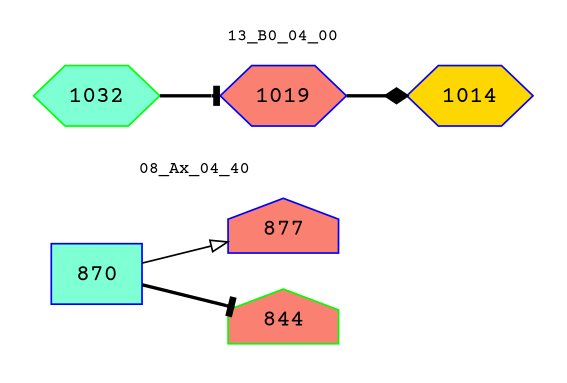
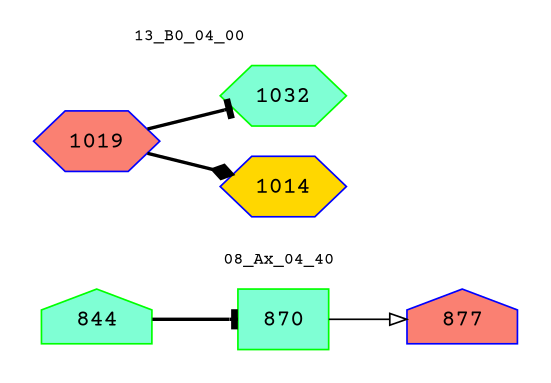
(186, 96) -> (186, 120)
(97, 274) -> (283, 319)
(184, 295) -> (191, 319)
(283, 319) -> (97, 319)
